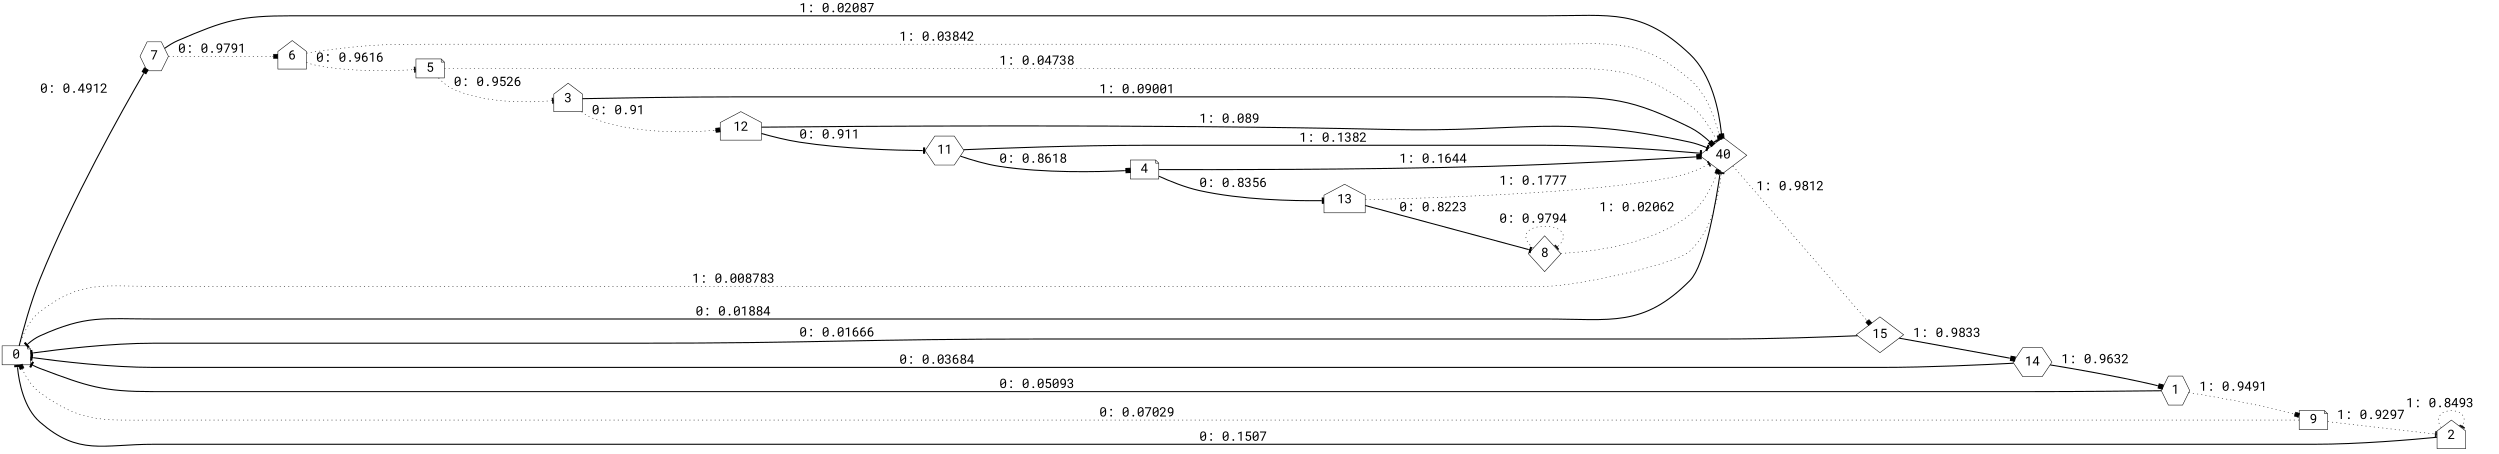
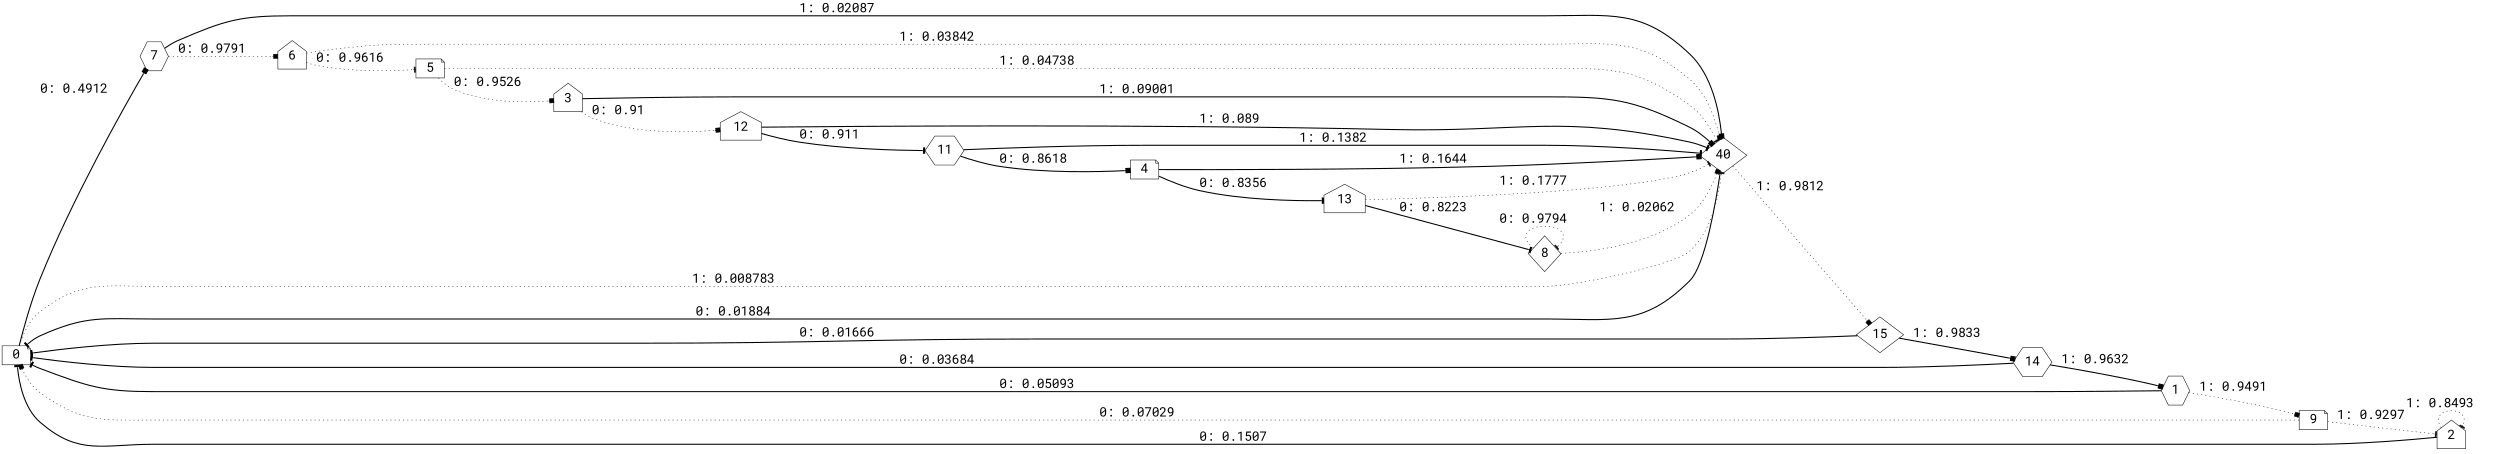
(492, 100) -> (491, 99)
